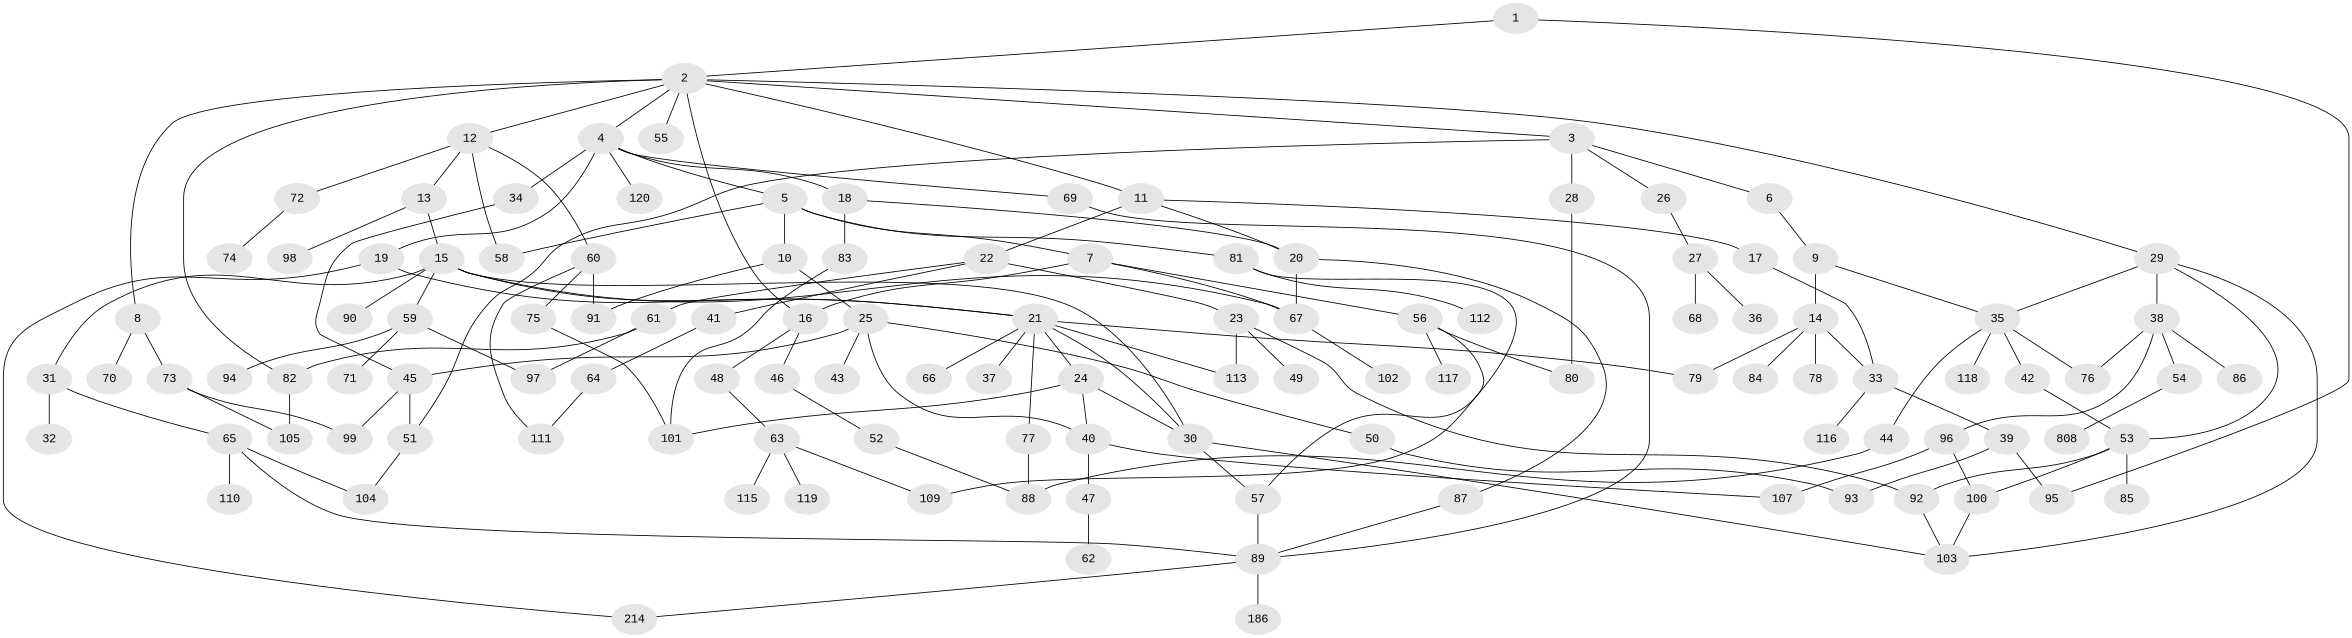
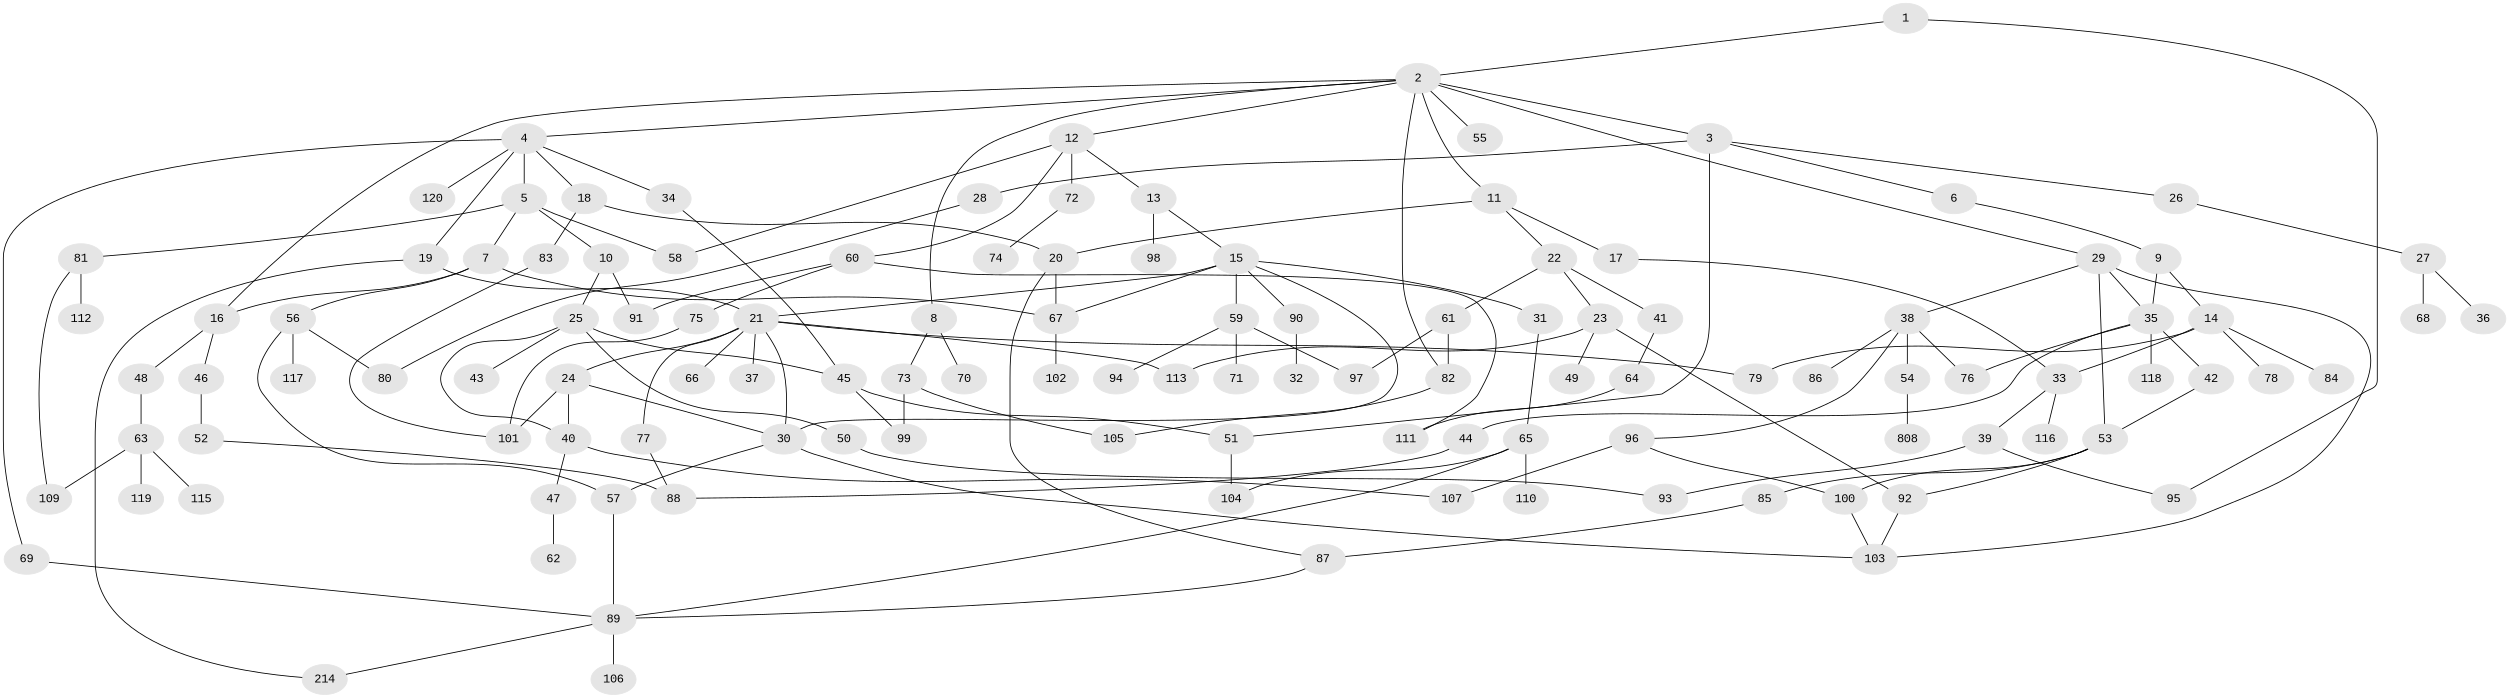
(49, 409) -> (1296, 355)
none -> (1545, 535)
(1258, 619) -> (614, 679)
